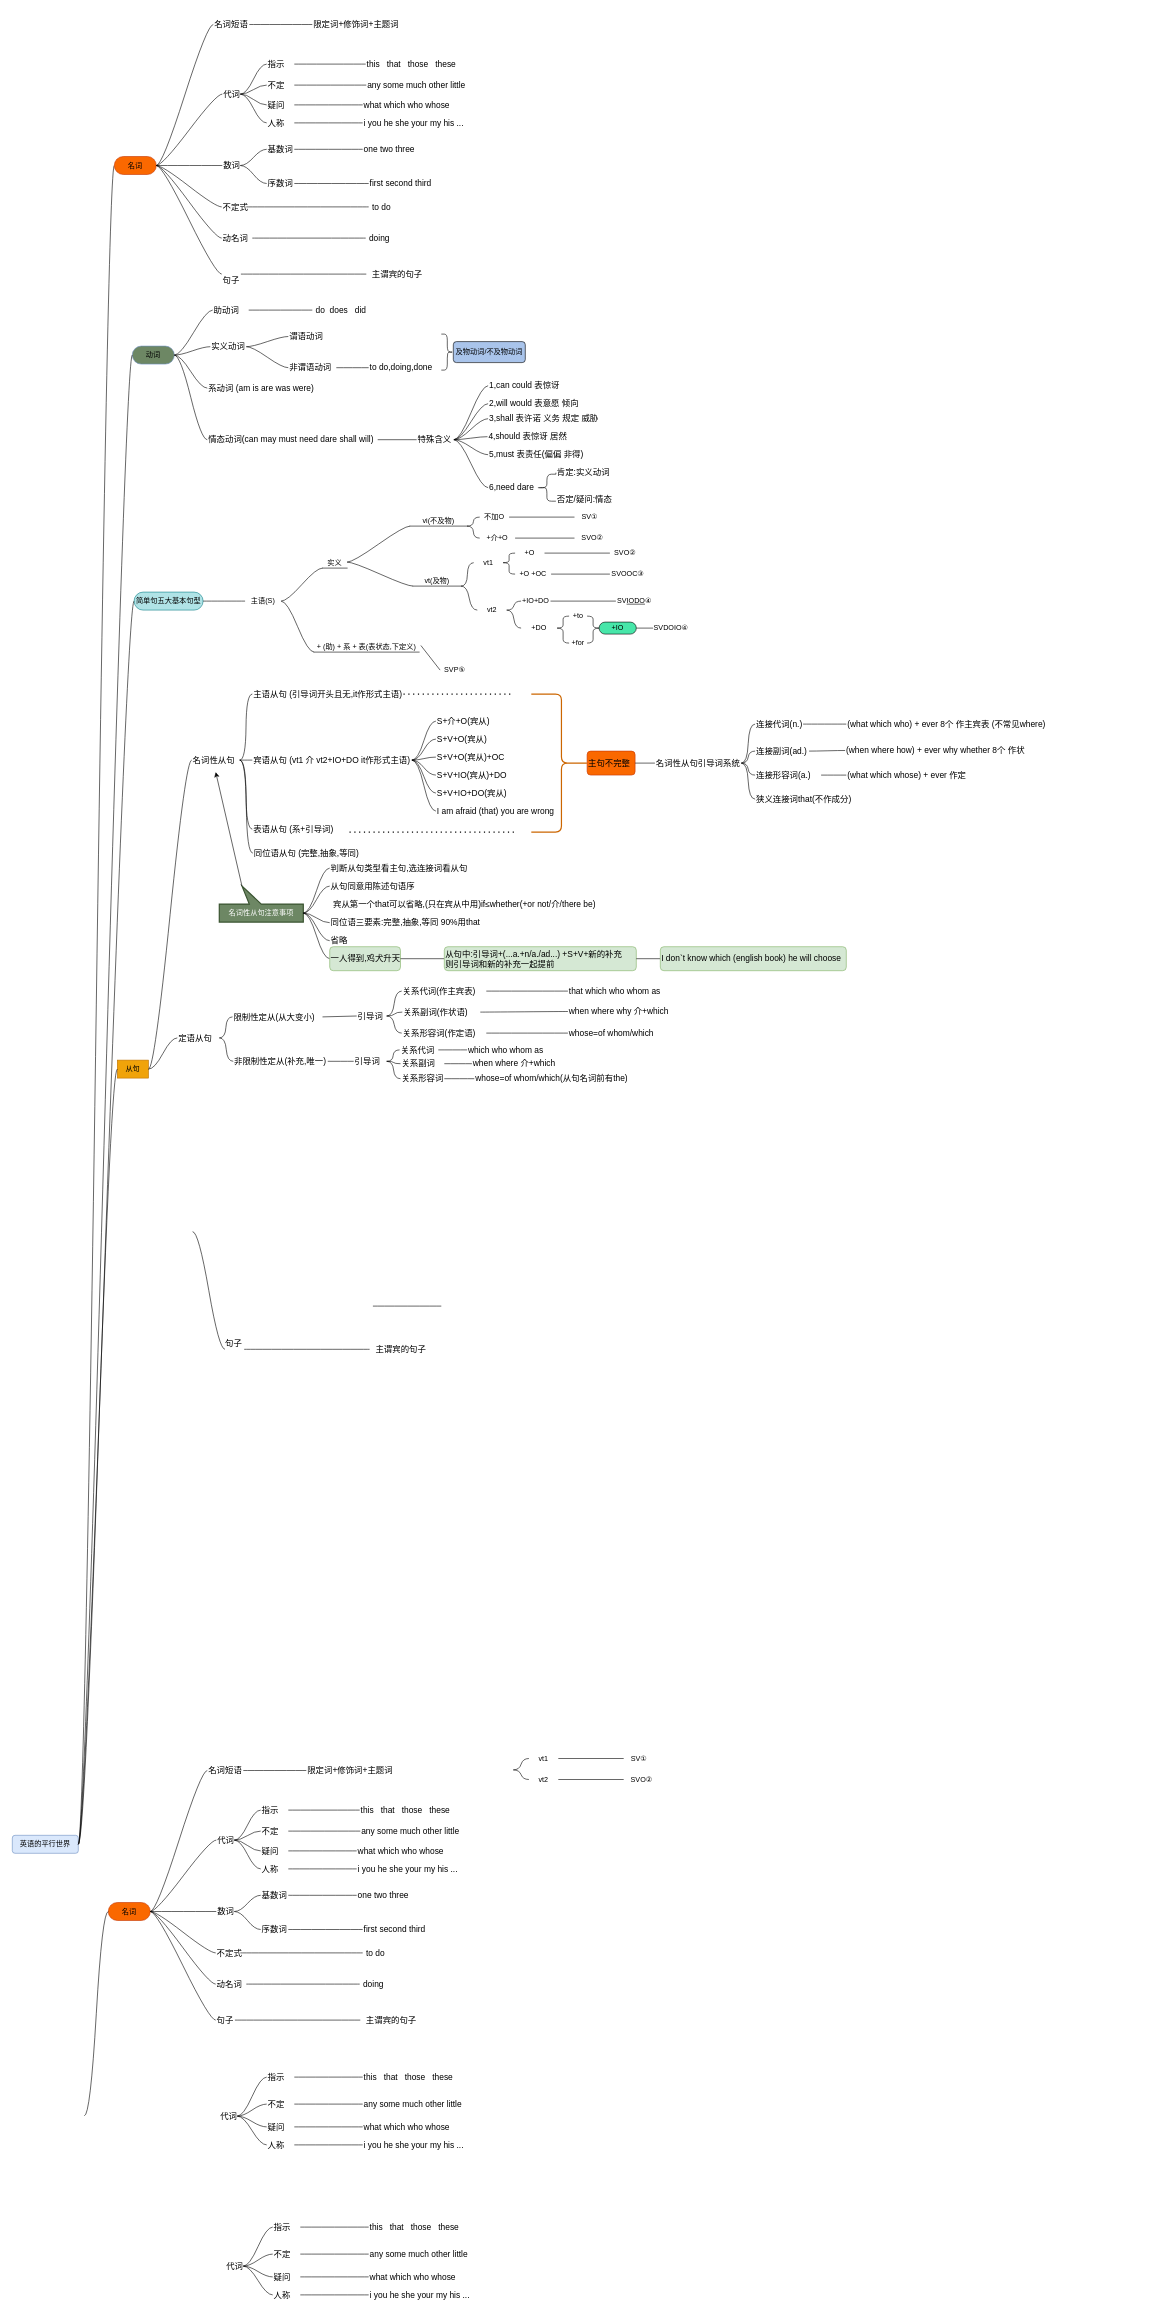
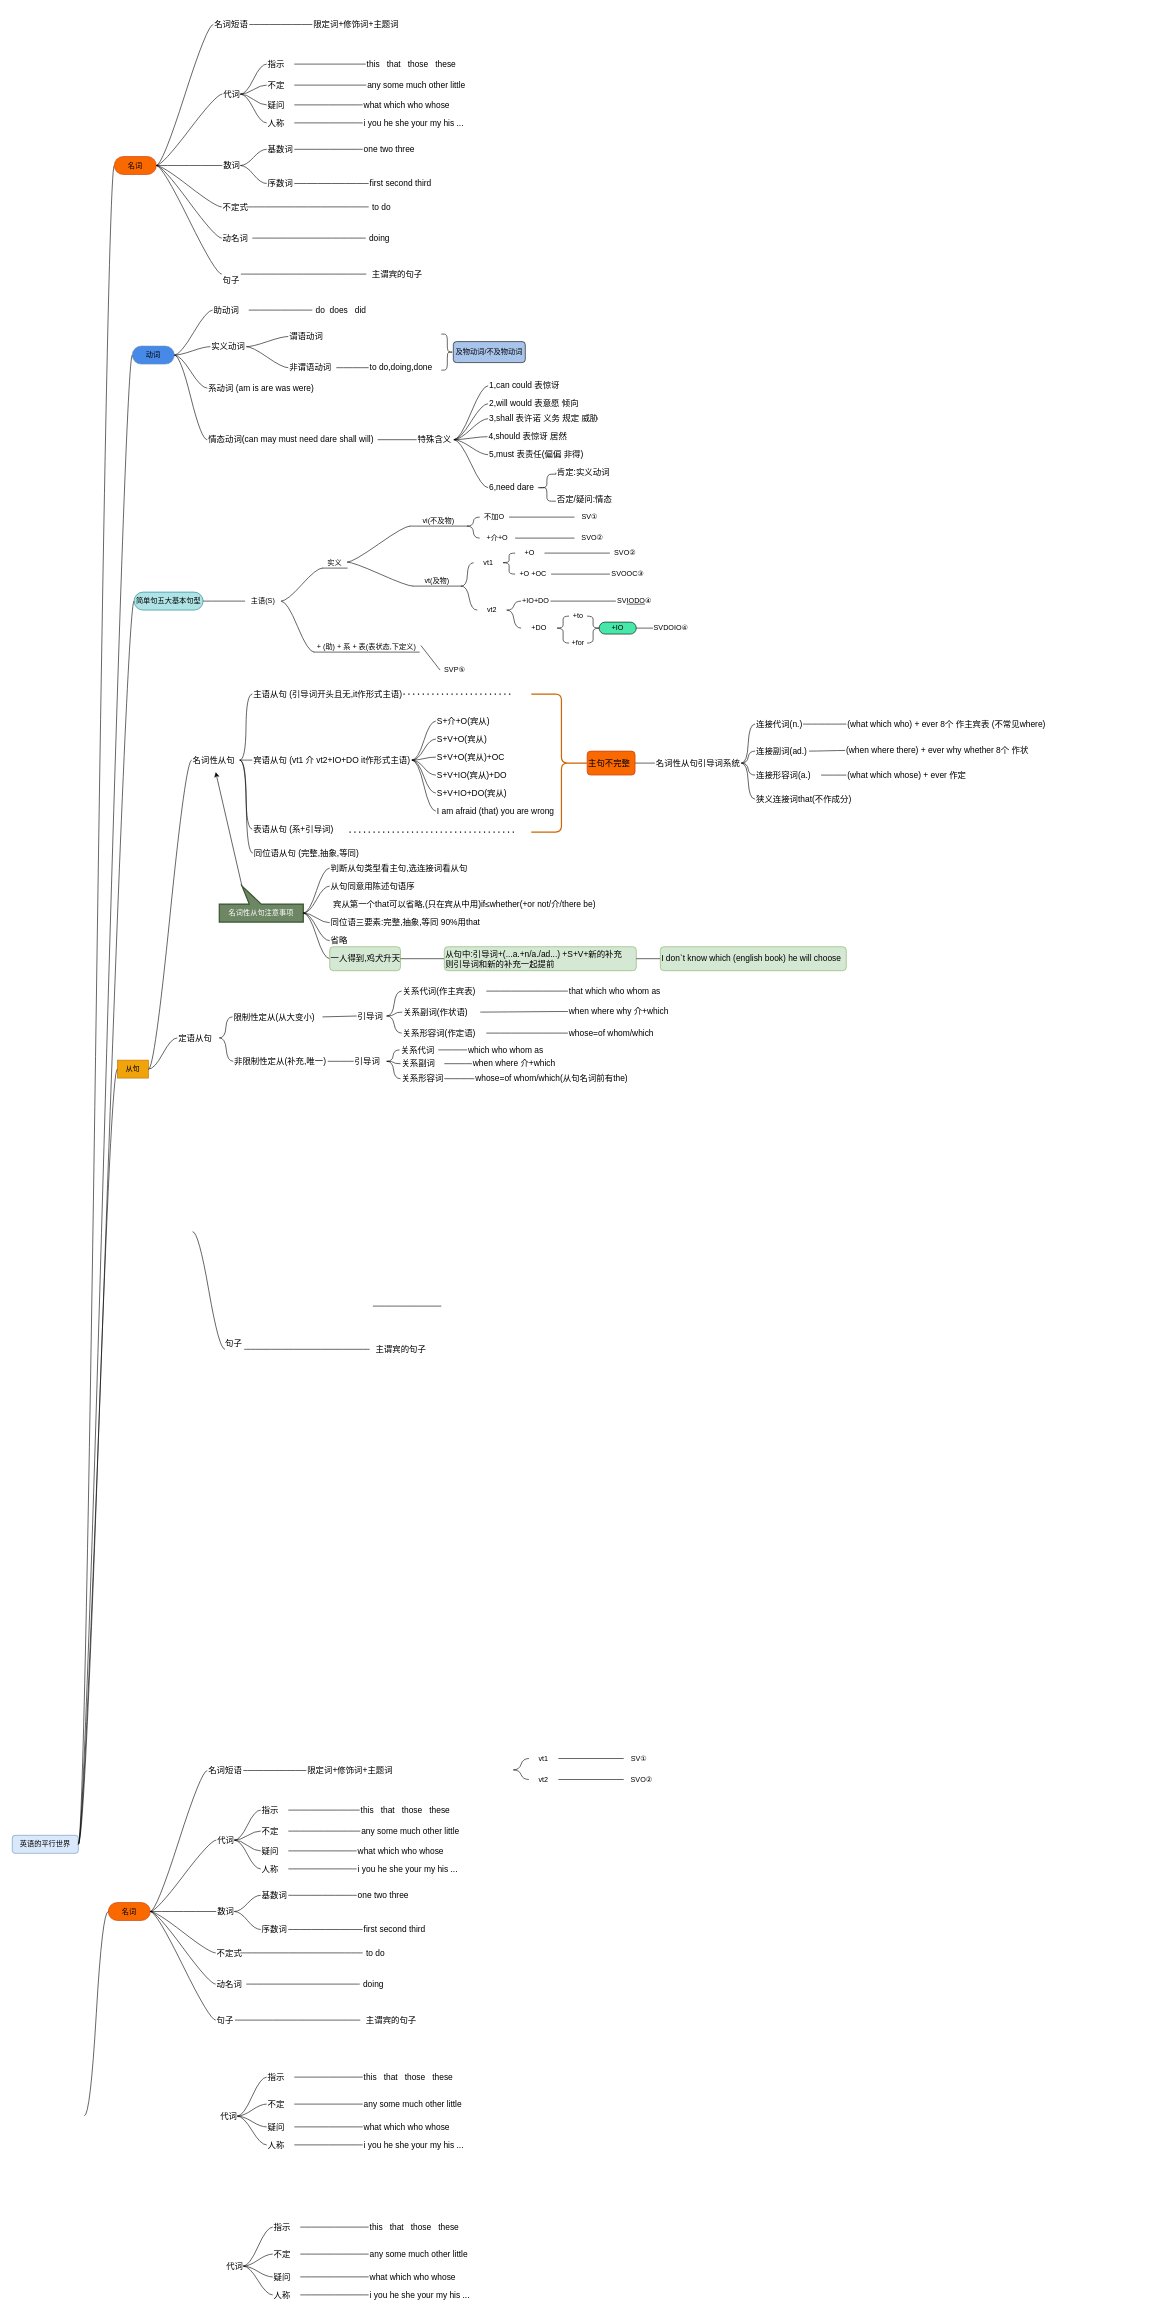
(153, 355) -> (153, 355)
(940, 750) -> (944, 750)
